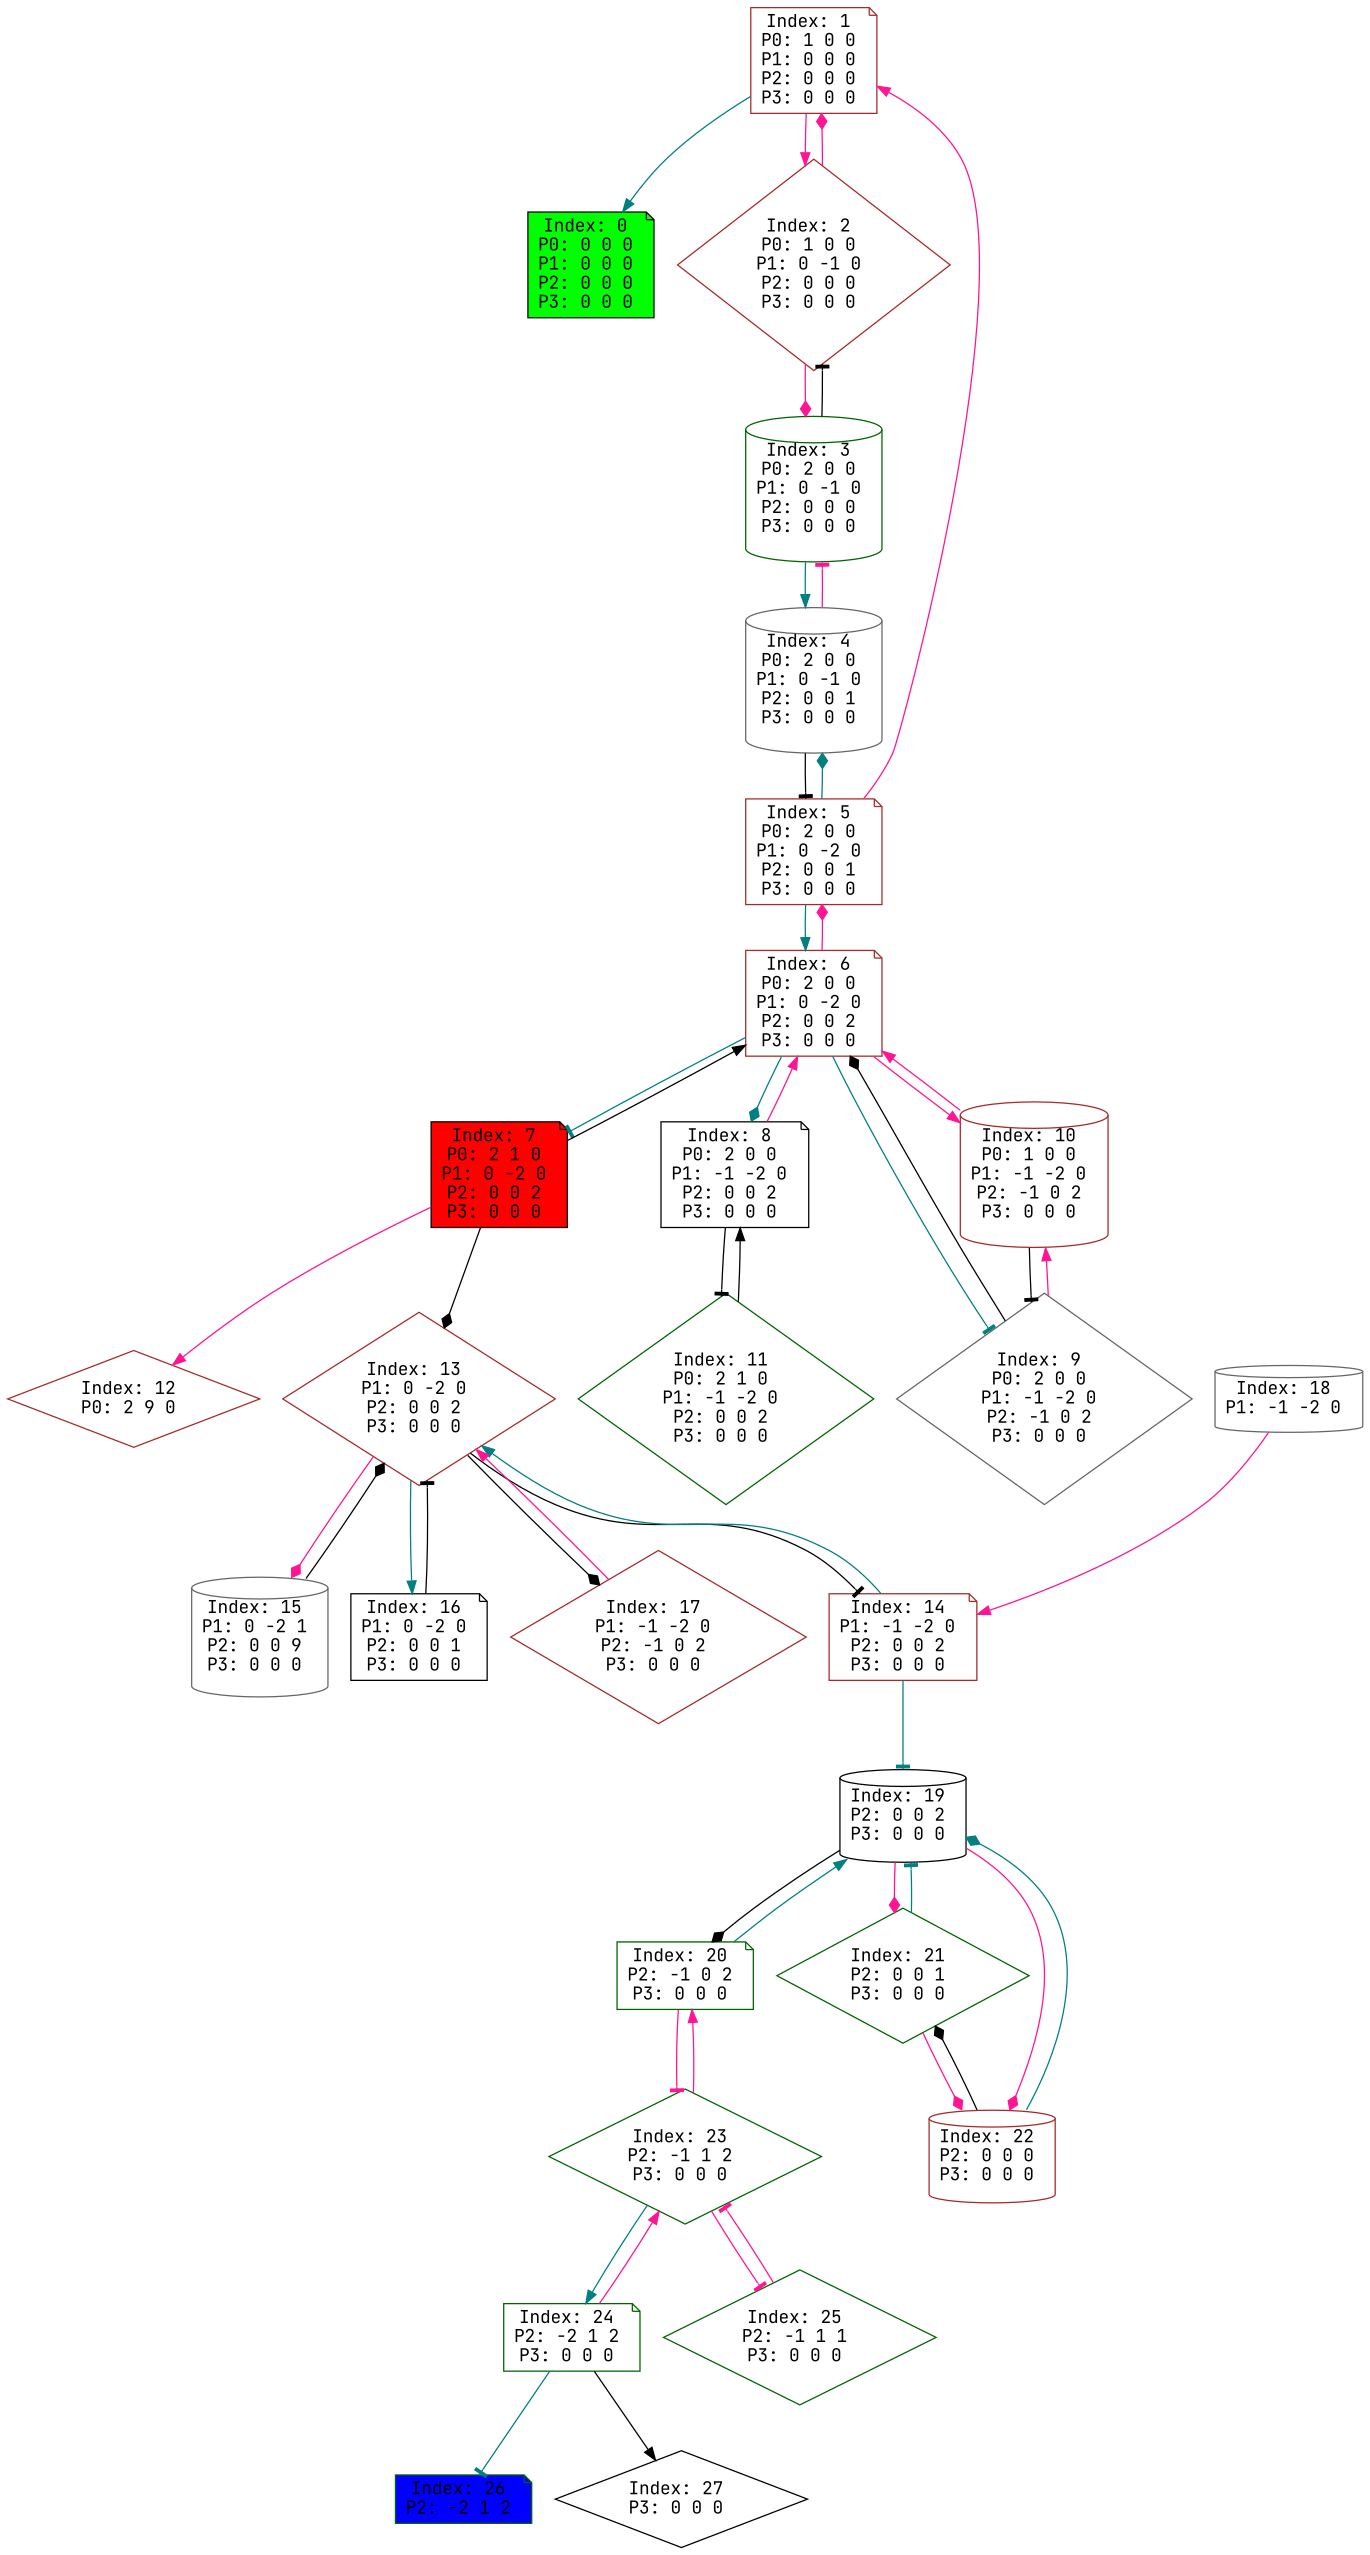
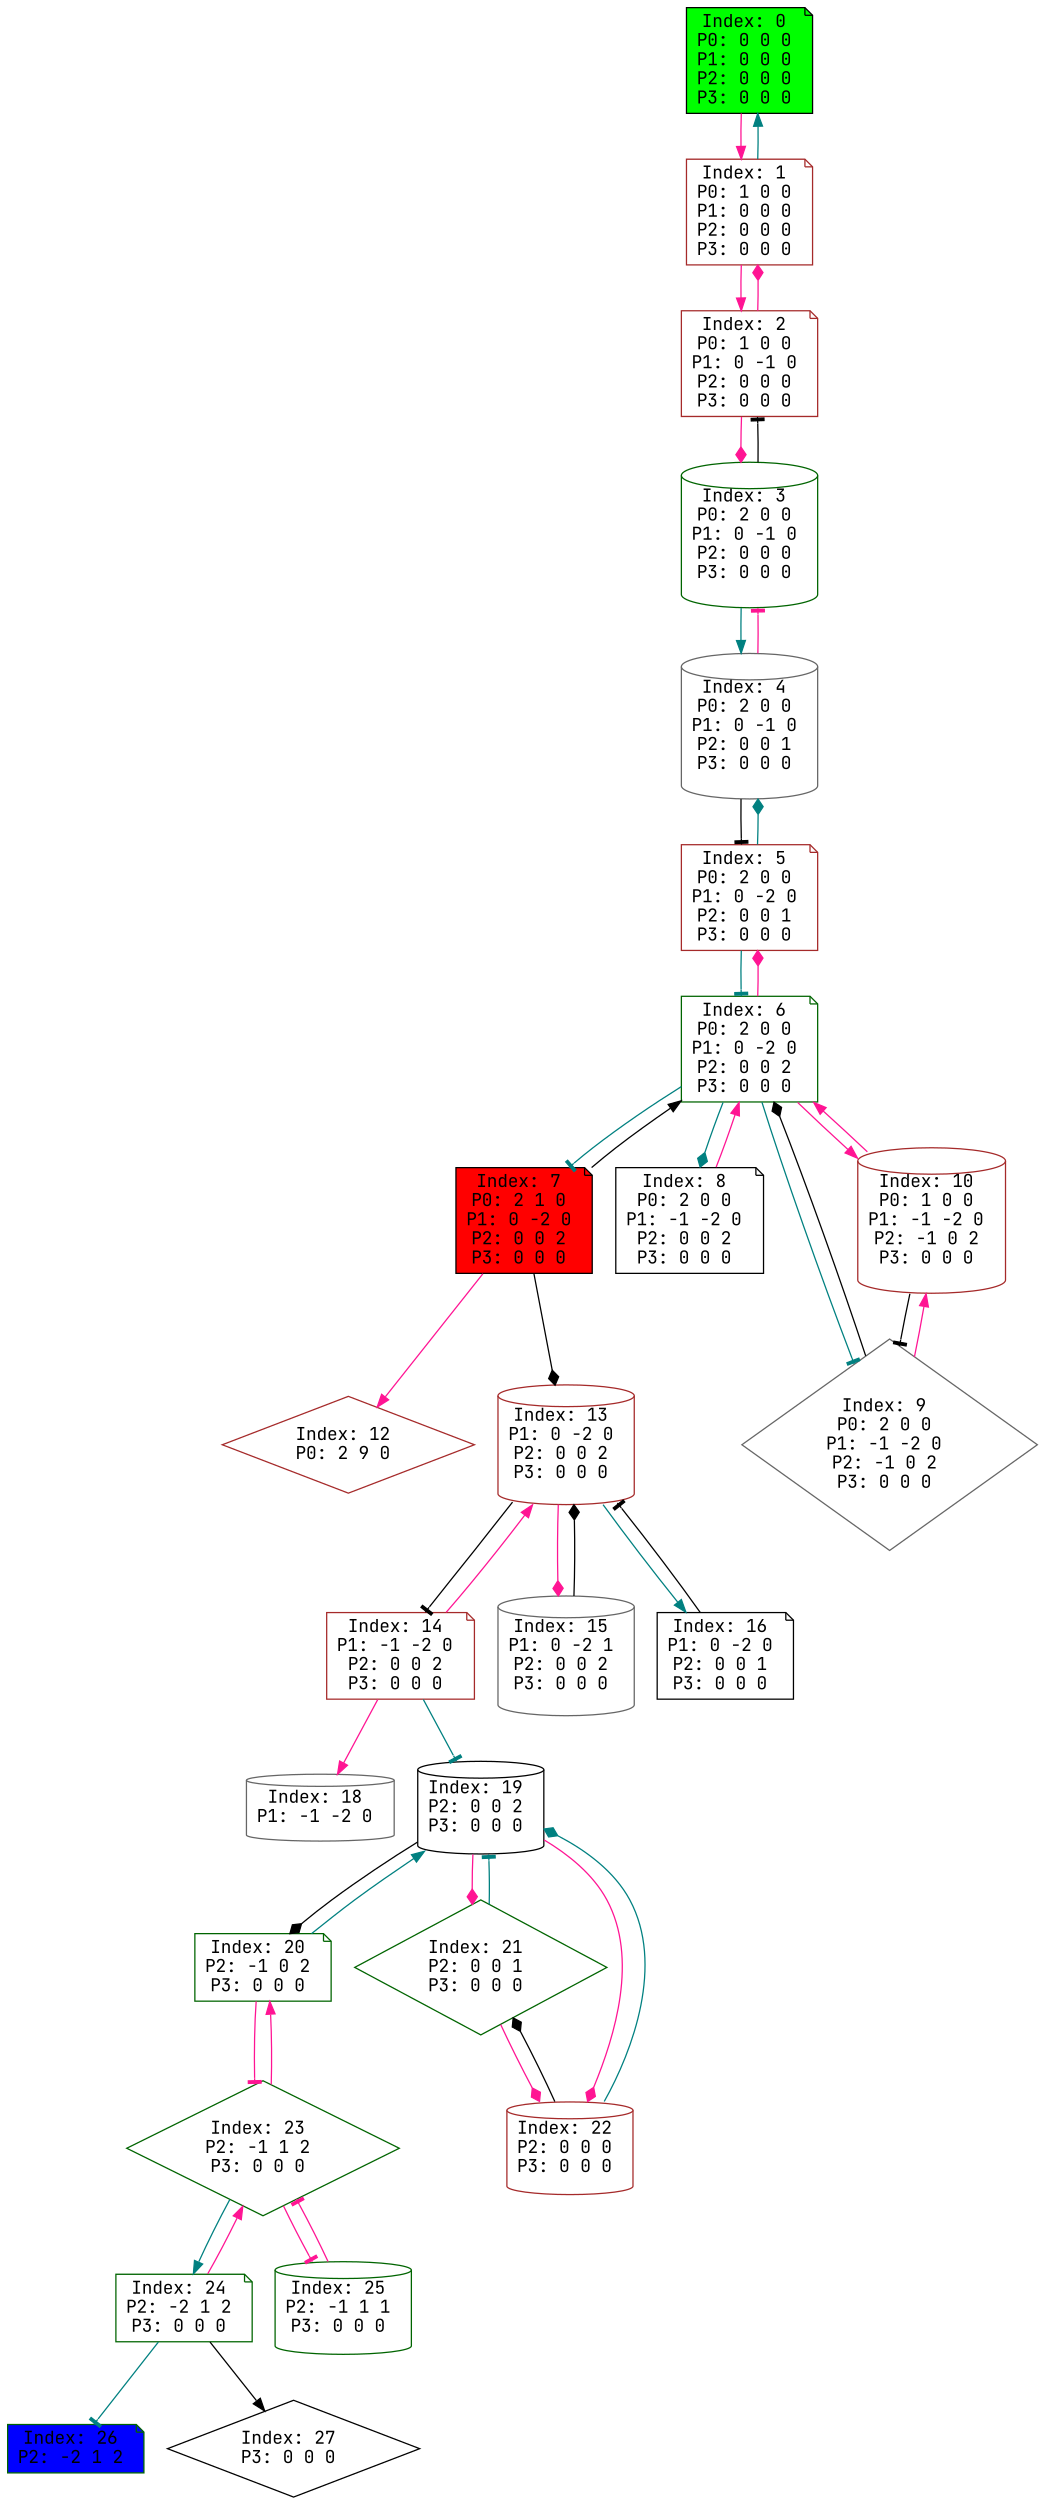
(814, 265) -> (750, 364)
(963, 435) -> (741, 130)
(805, 921) -> (741, 970)
(814, 1003) -> (750, 1049)
(419, 1399) -> (566, 1445)
(726, 1399) -> none
(794, 1535) -> (486, 1564)
(1144, 1543) -> (361, 1731)
(260, 1637) -> (566, 1656)
(658, 1637) -> none
(800, 2337) -> (343, 2308)
